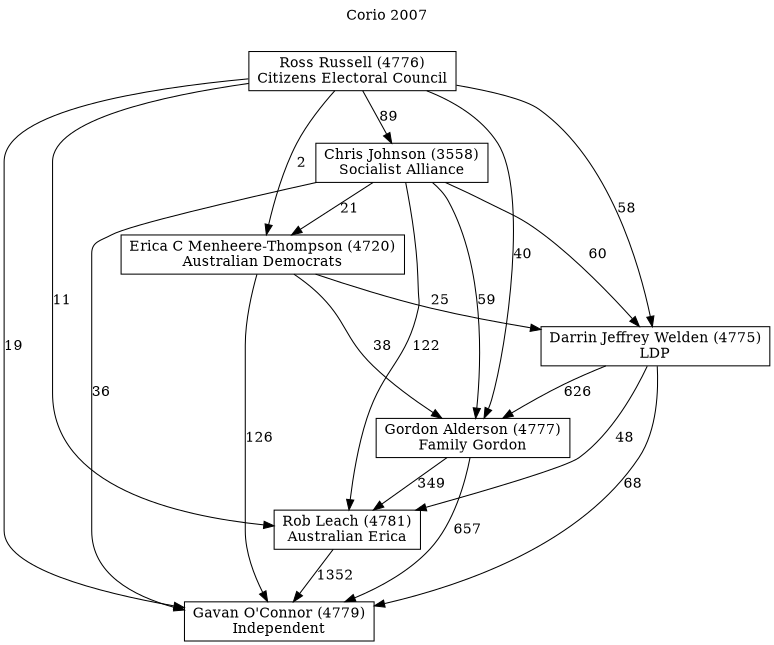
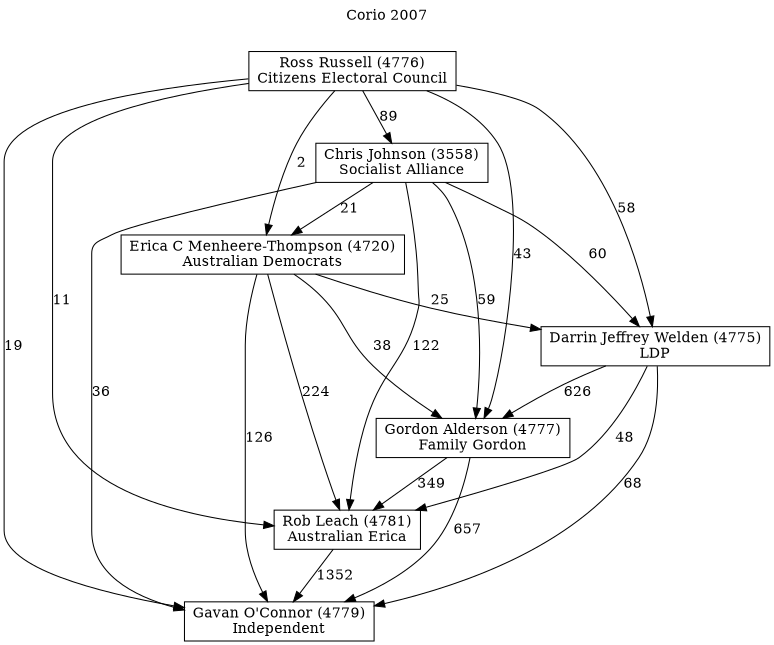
(523, 255) -> (523, 255)
none -> (300, 388)
